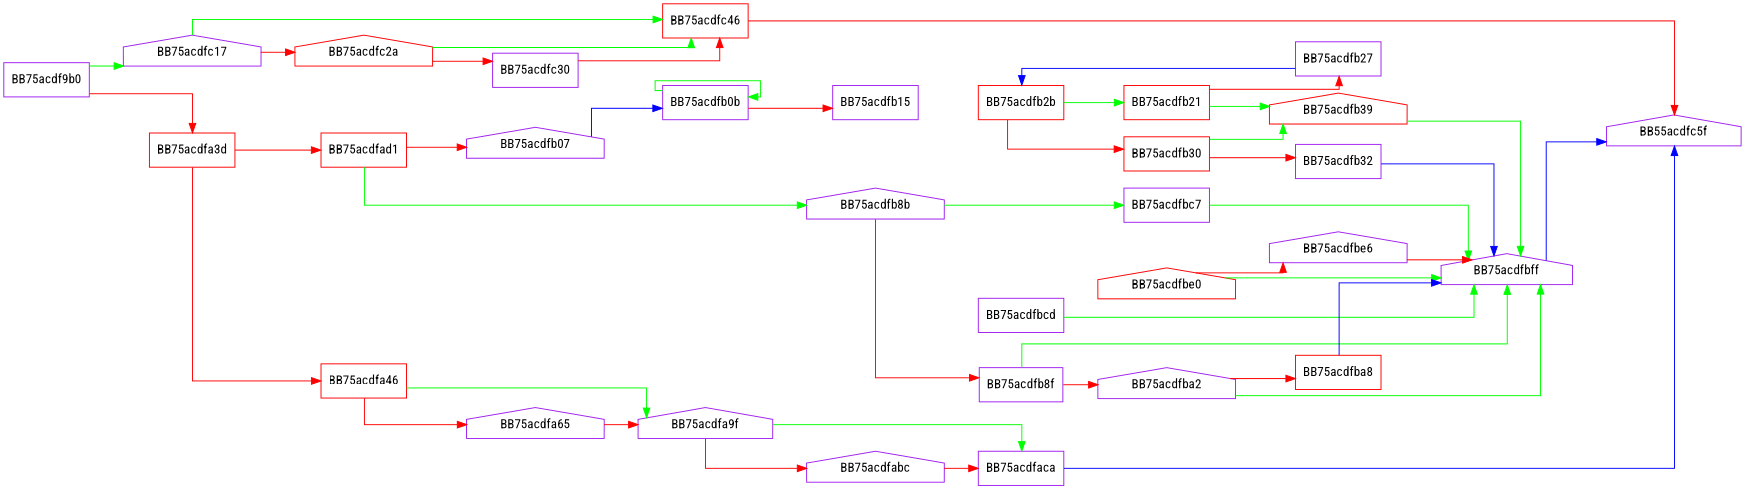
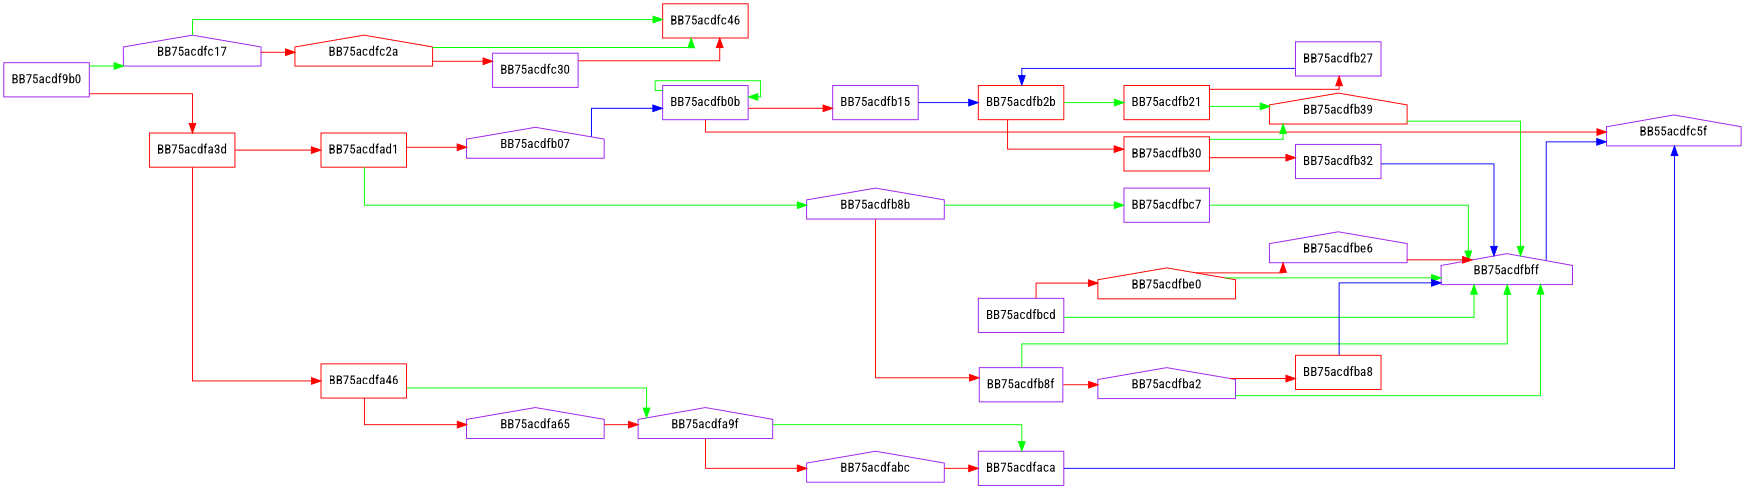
(1254, 21) -> (1145, 132)
none -> (944, 103)
none -> (1055, 283)
